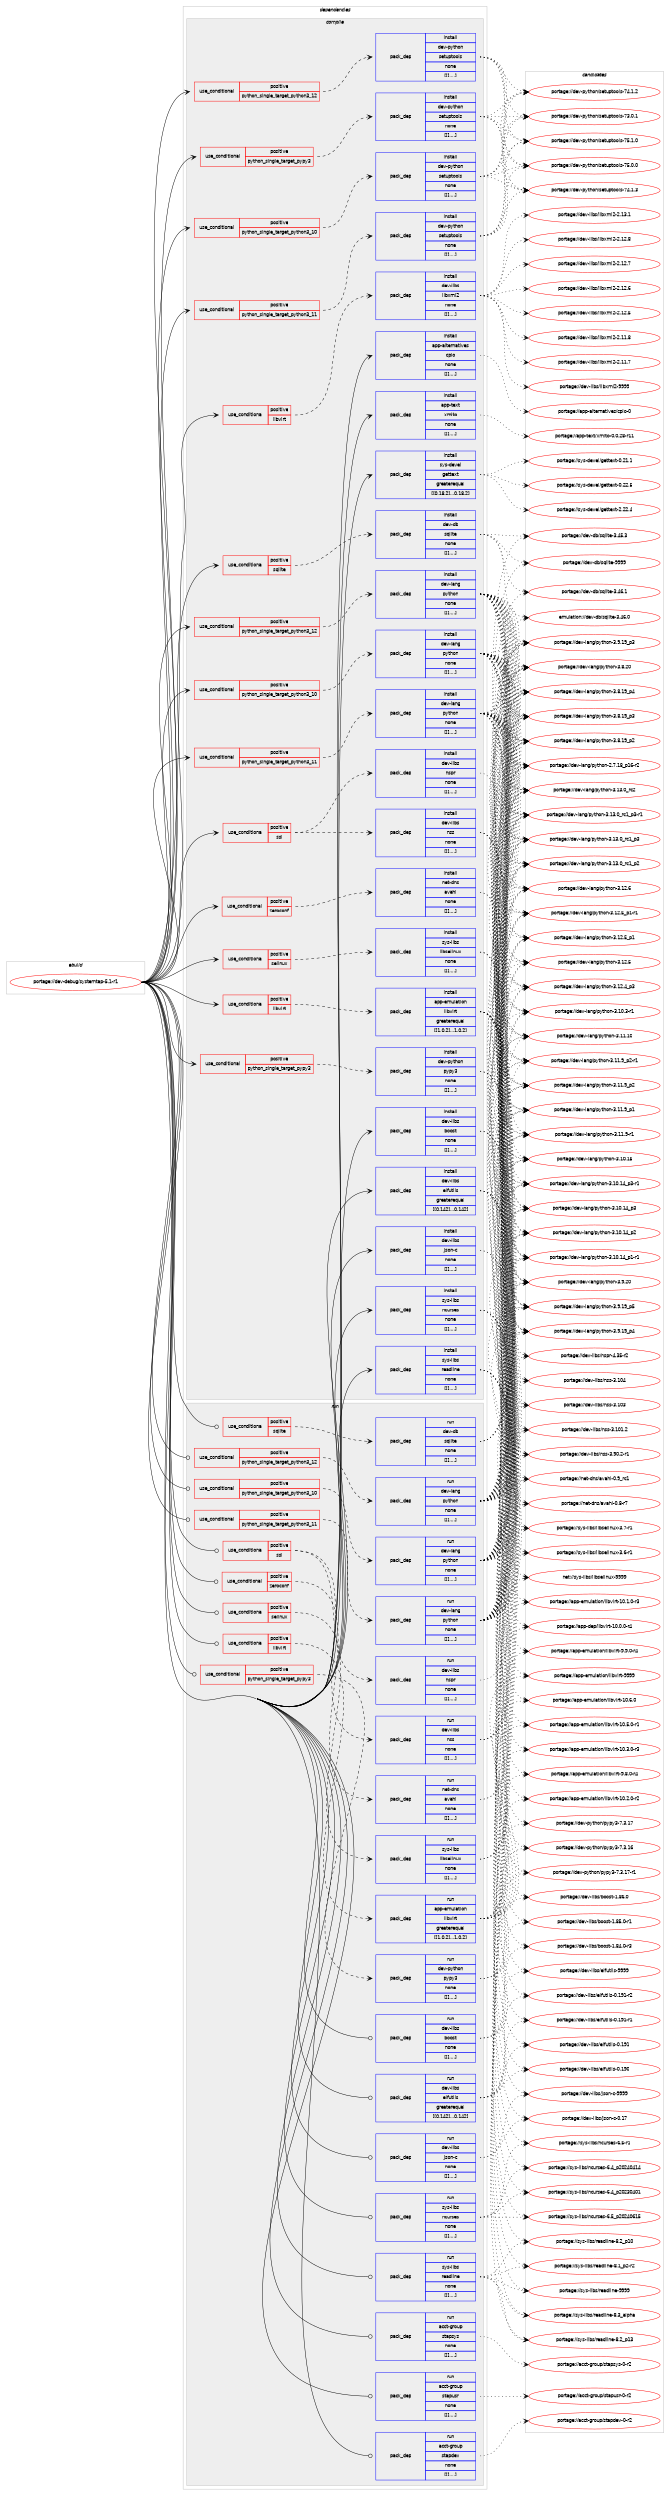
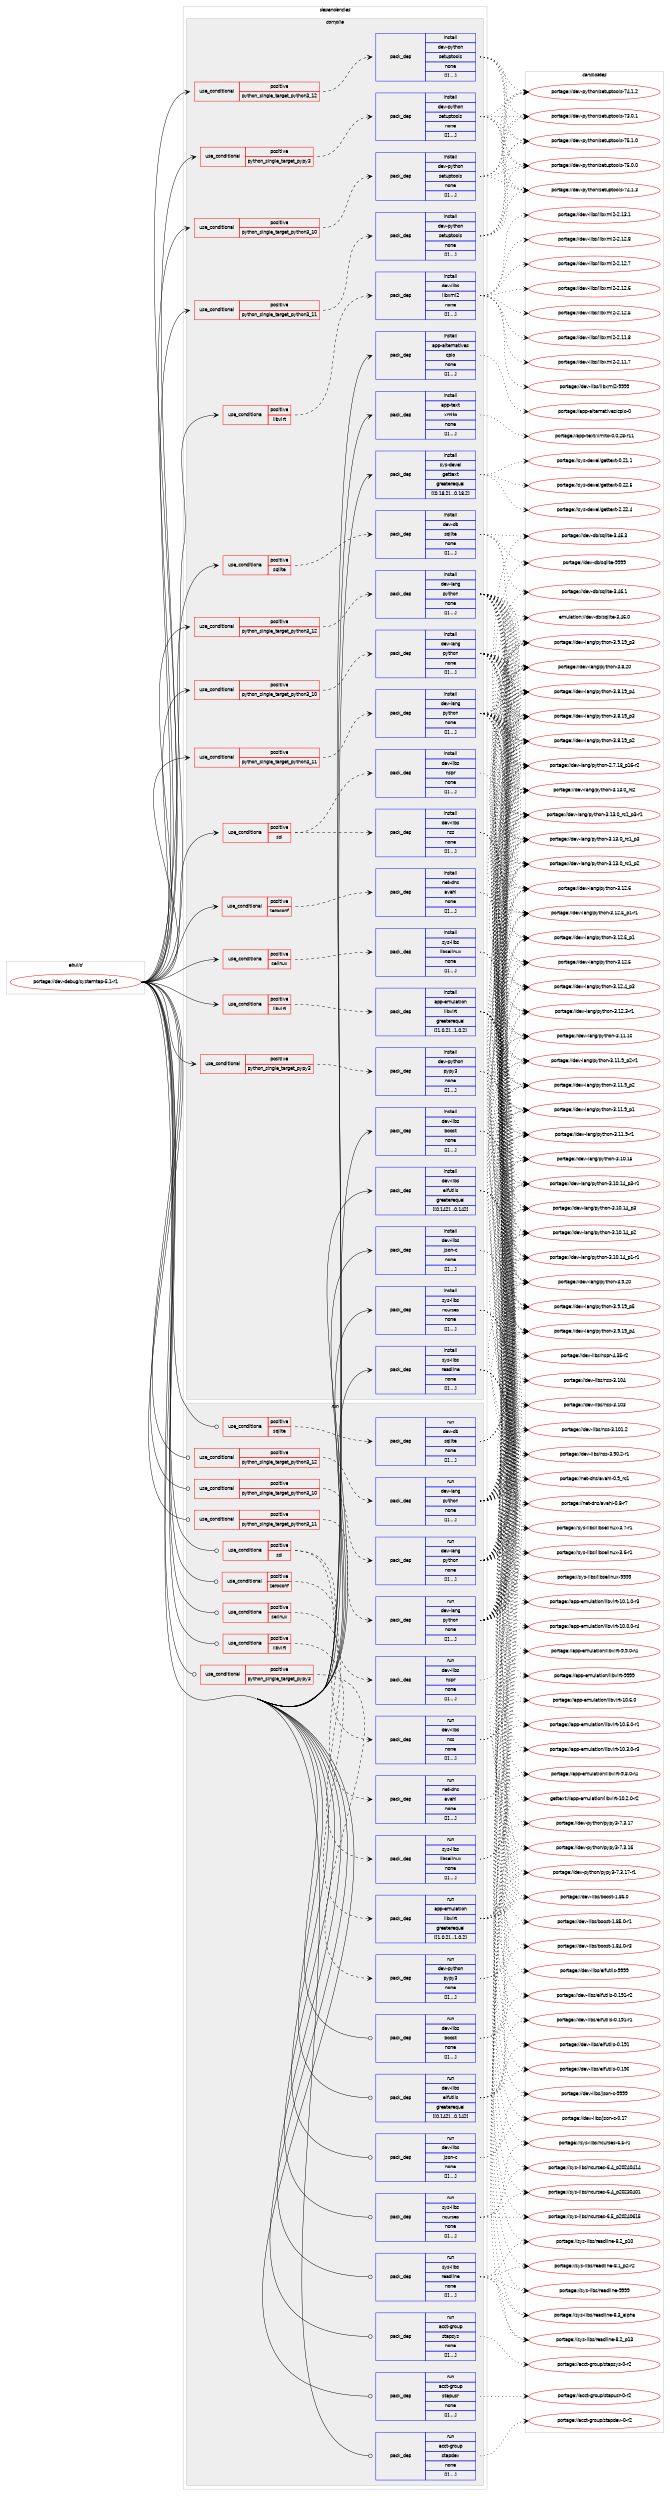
(594, 1012) -> (594, 1012)
(594, 1578) -> (594, 1578)
(594, 1627) -> (594, 1627)
(594, 1799) -> (594, 1799)
